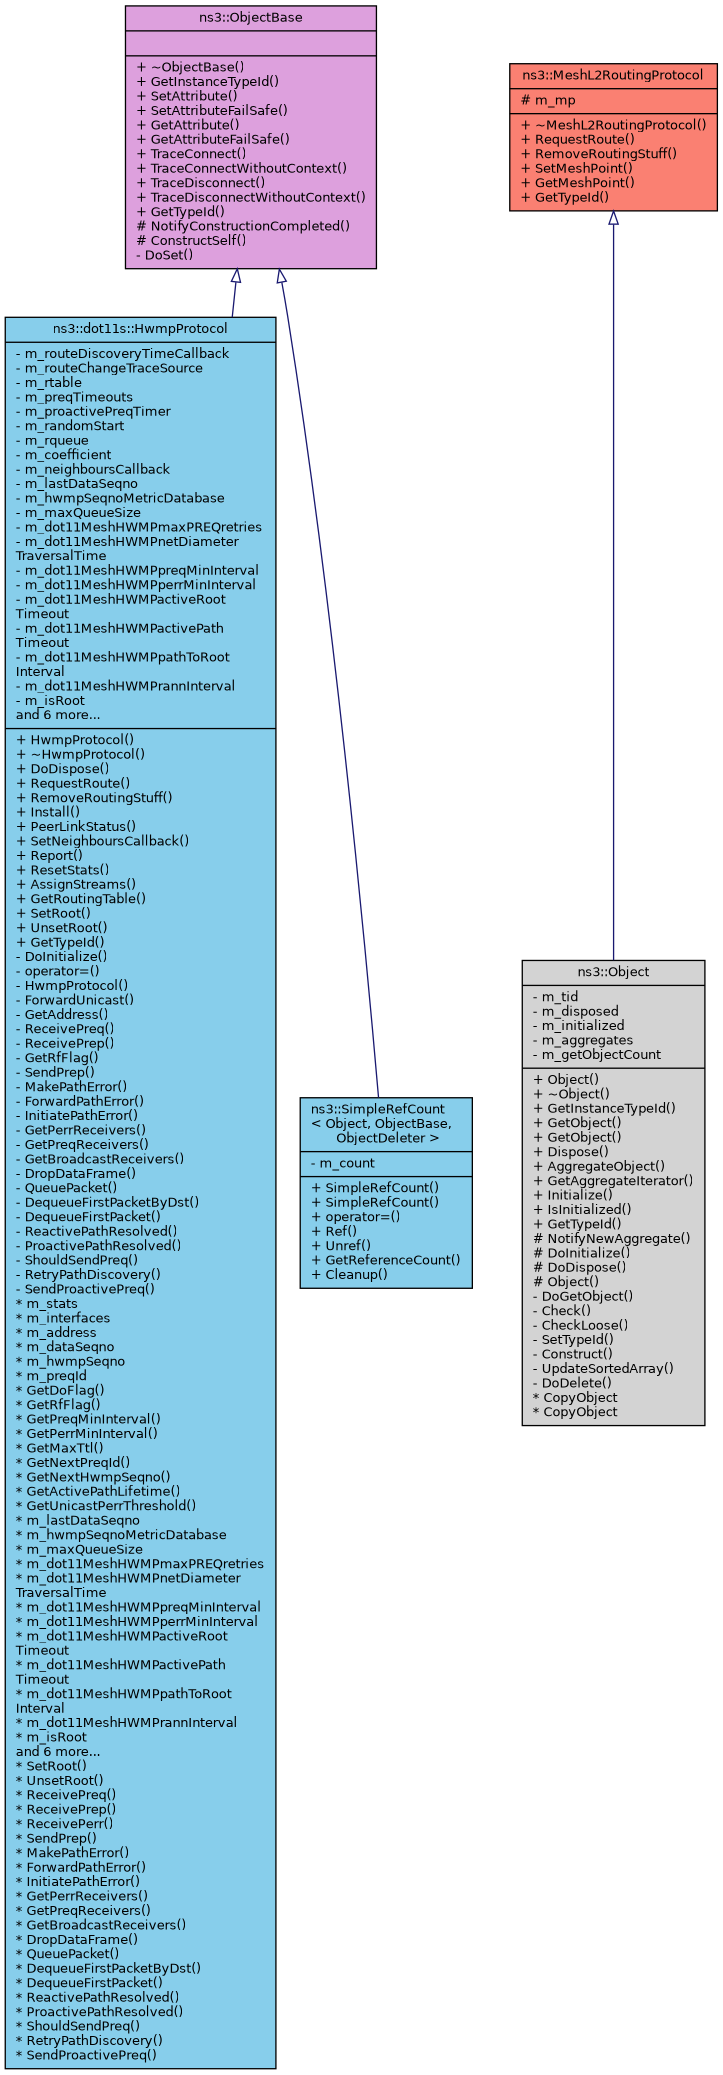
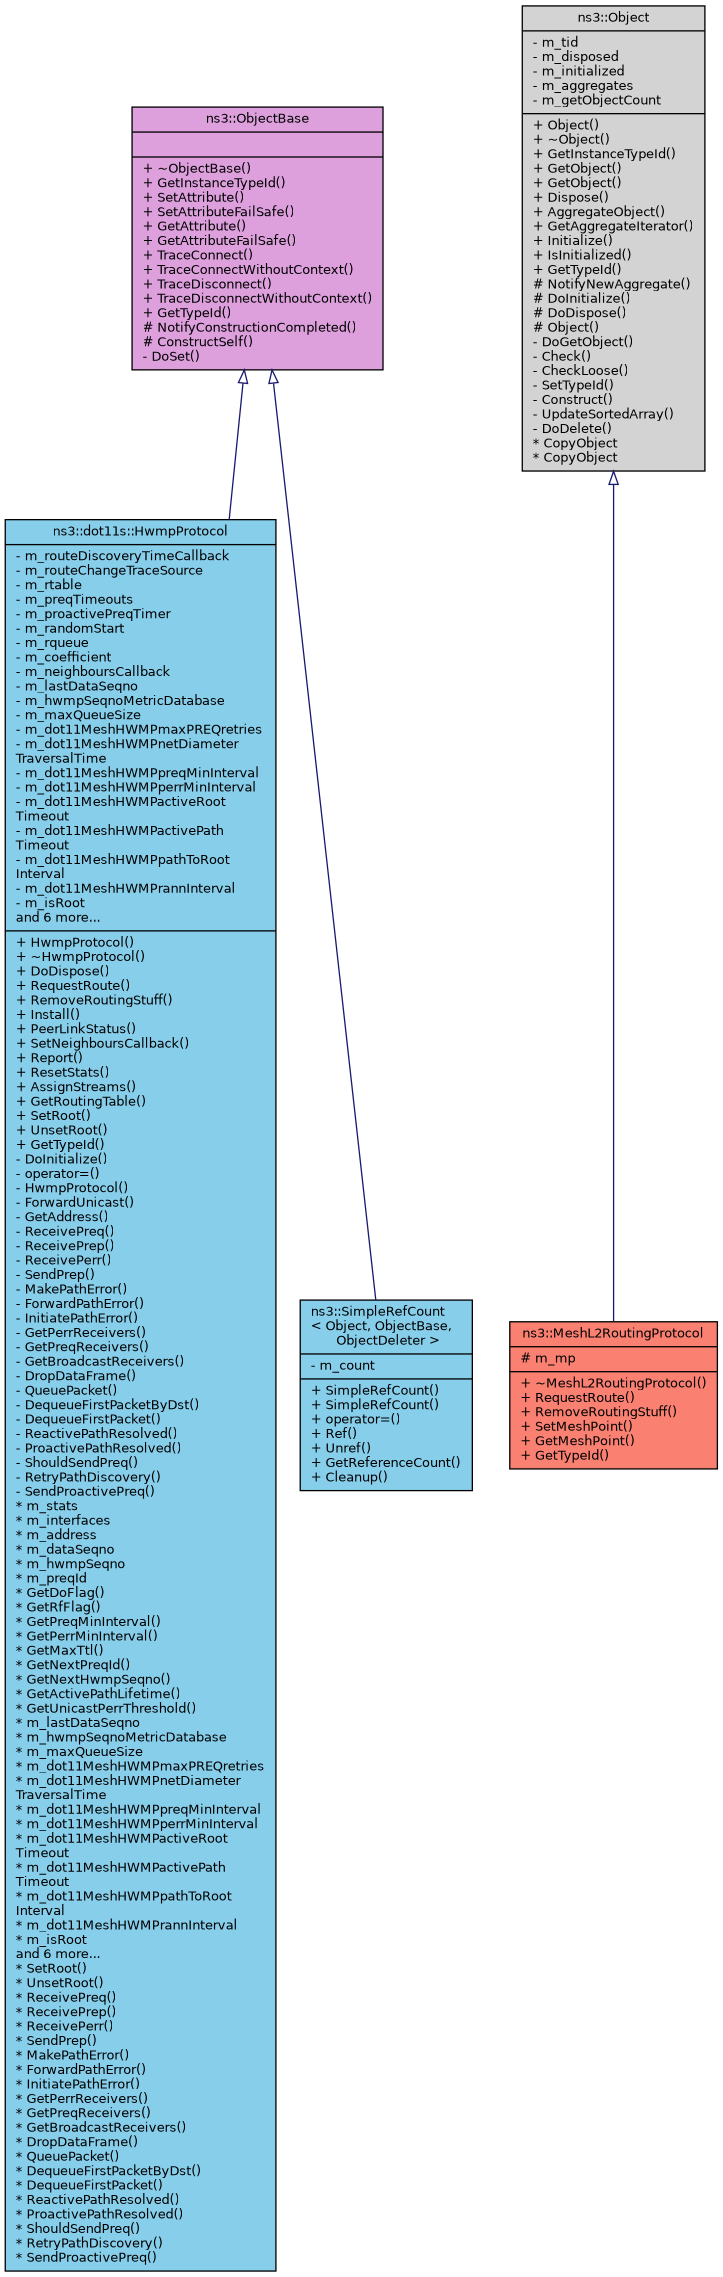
(614, 592) -> (614, 903)
(58, 1058) -> (64, 1261)
